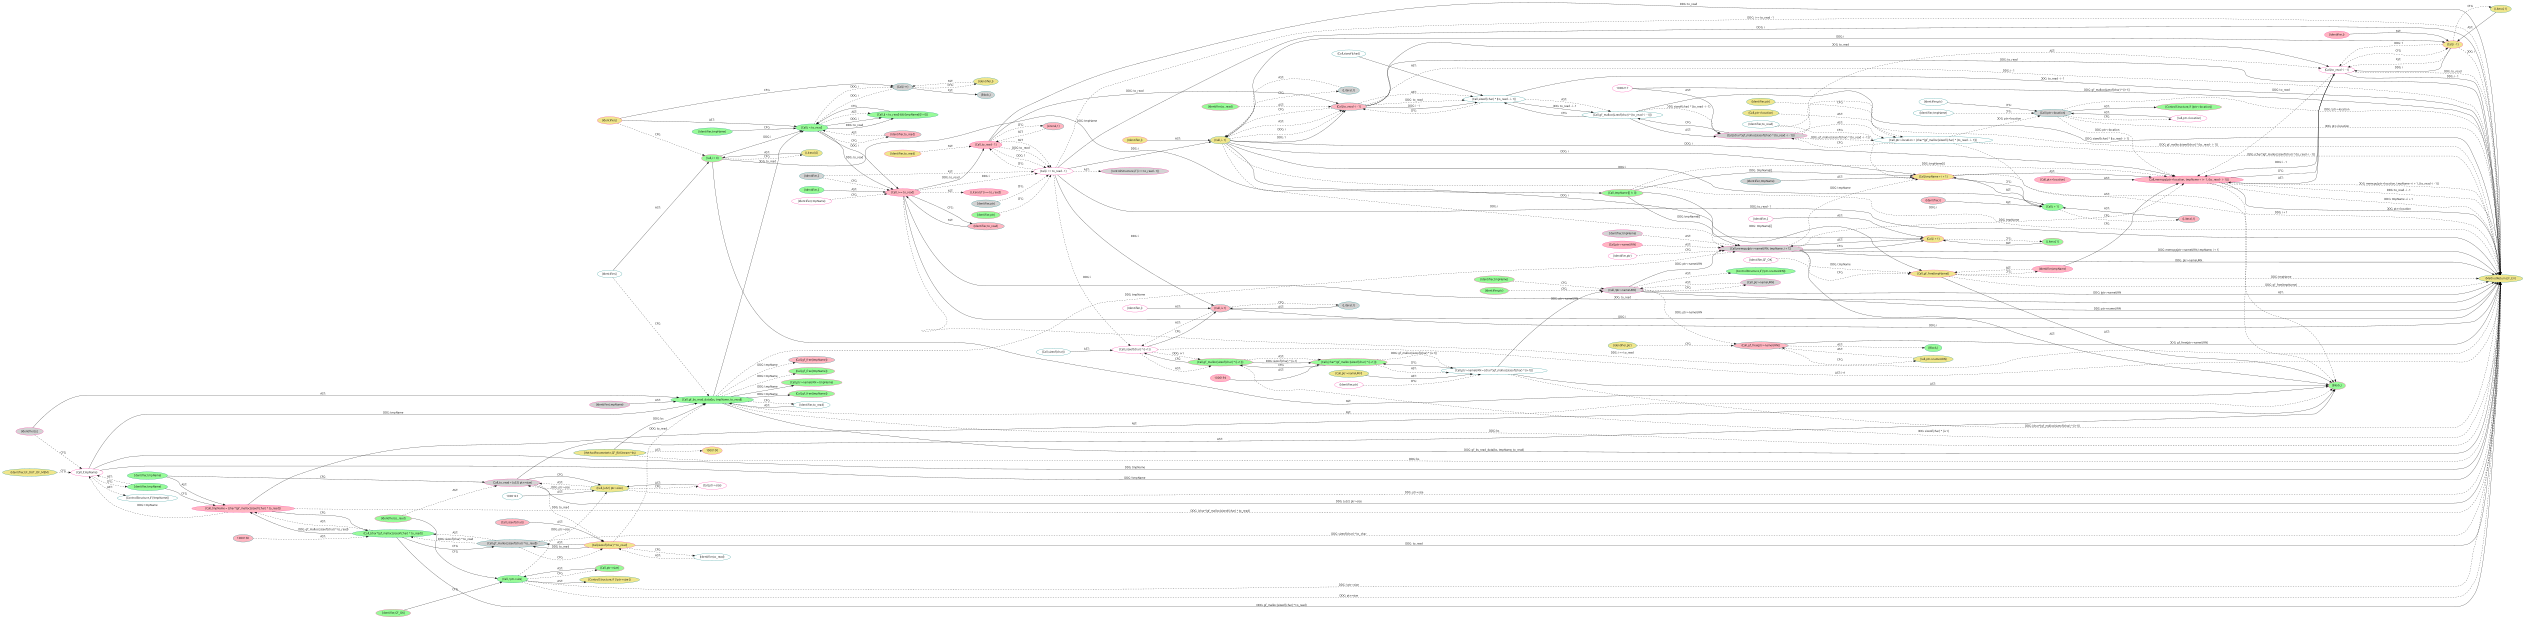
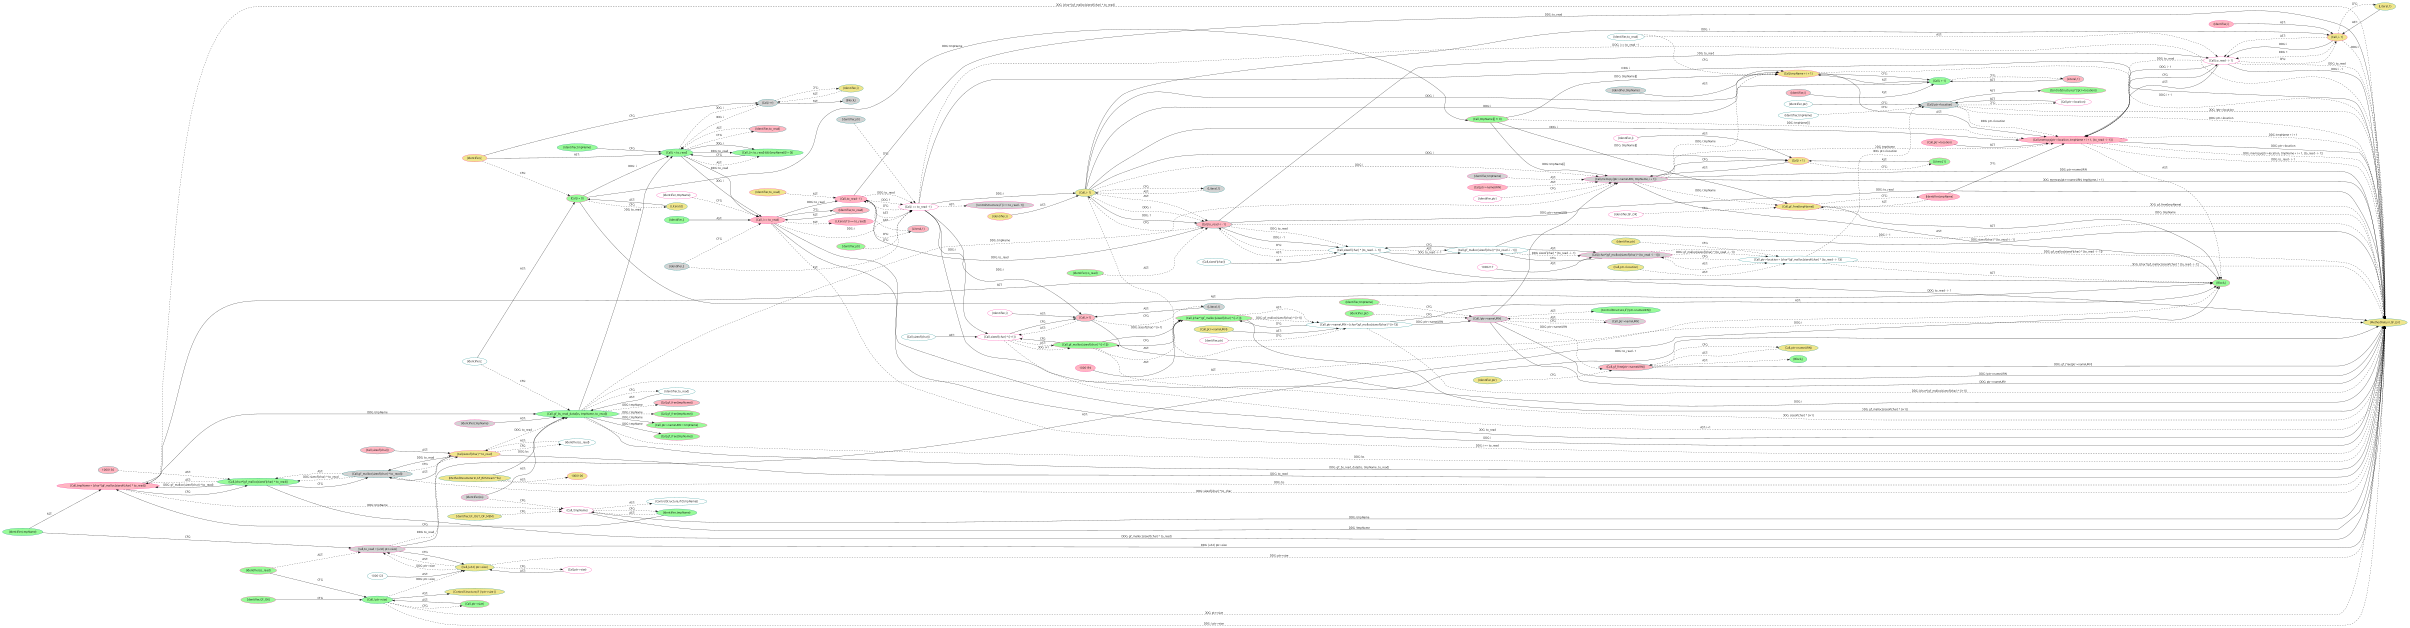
(2133, 93) -> (1831, 411)
(1073, 268) -> (965, 265)
(380, 414) -> (326, 414)
